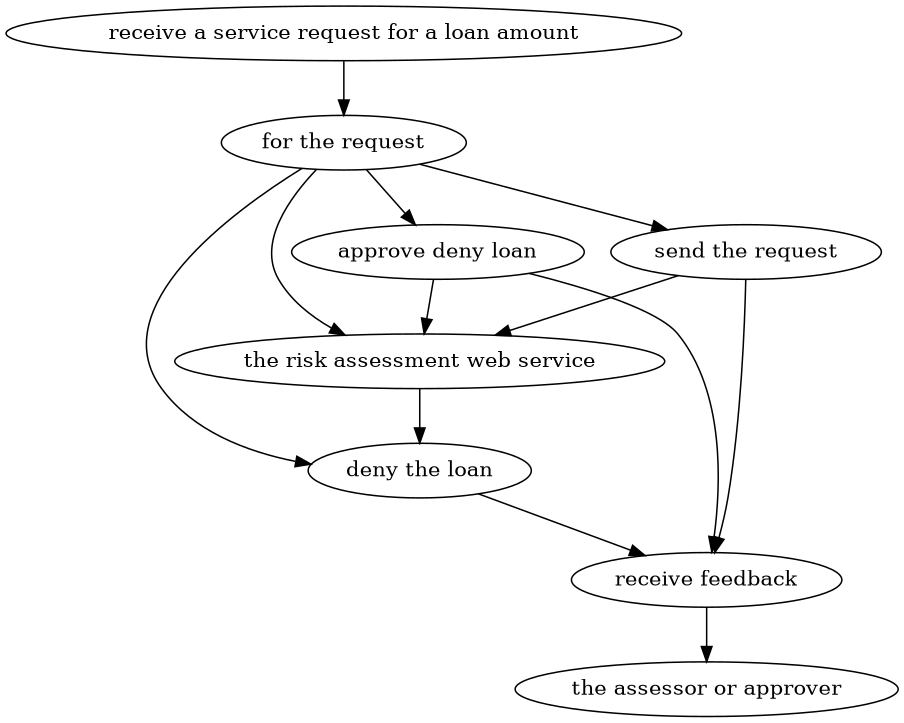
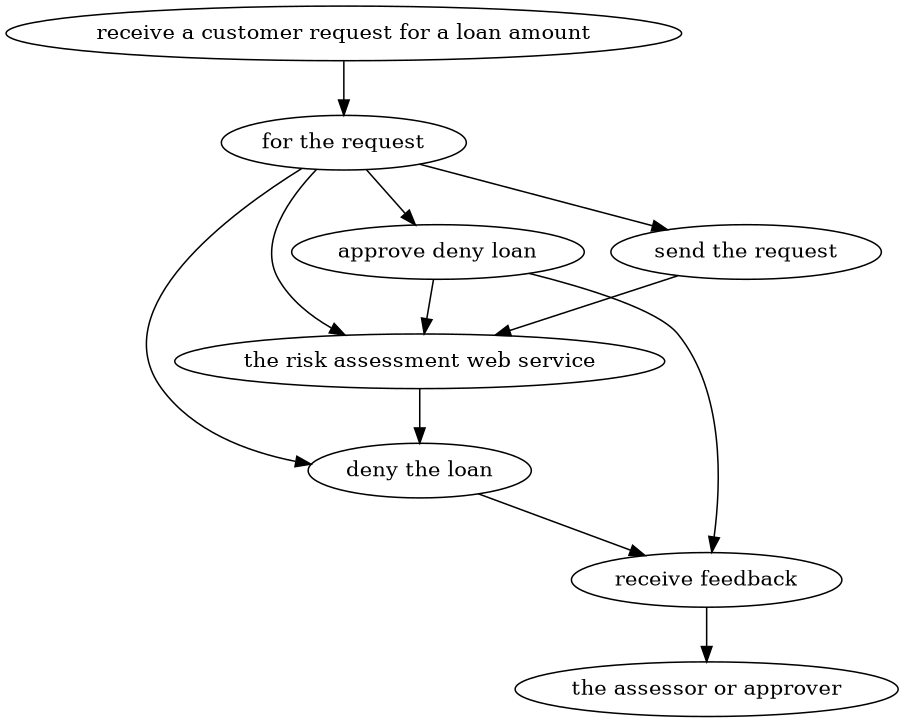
(344, 33) -> (344, 33)
(739, 409) -> none
